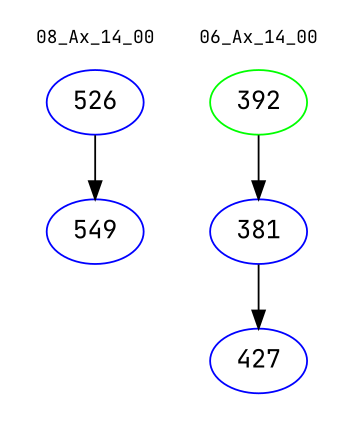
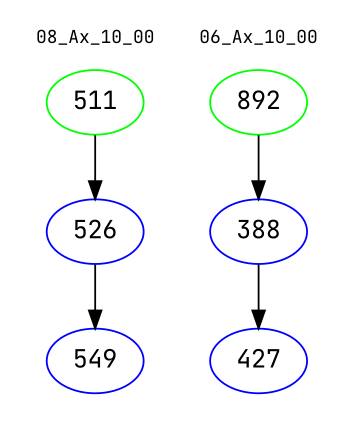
(96, 39) -> (96, 39)
(259, 39) -> (259, 39)
none -> (95, 102)
(259, 102) -> (259, 102)
(259, 232) -> (259, 232)
